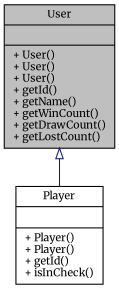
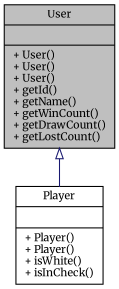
(47, 261) -> (54, 261)
